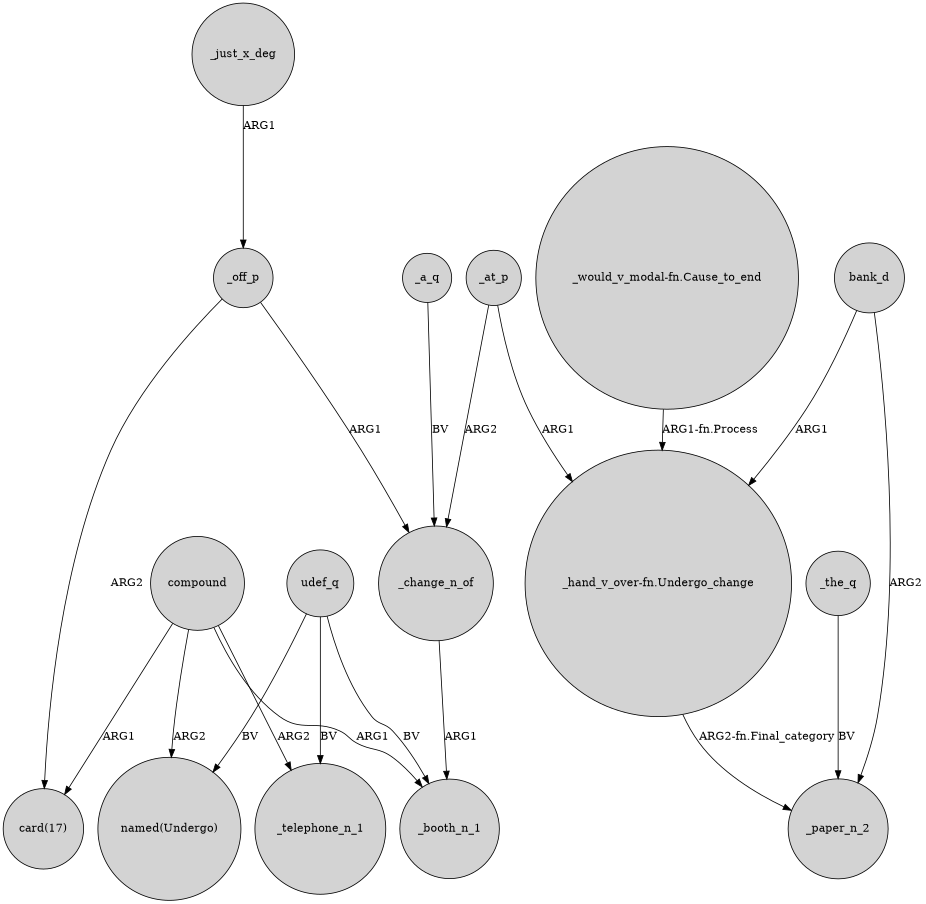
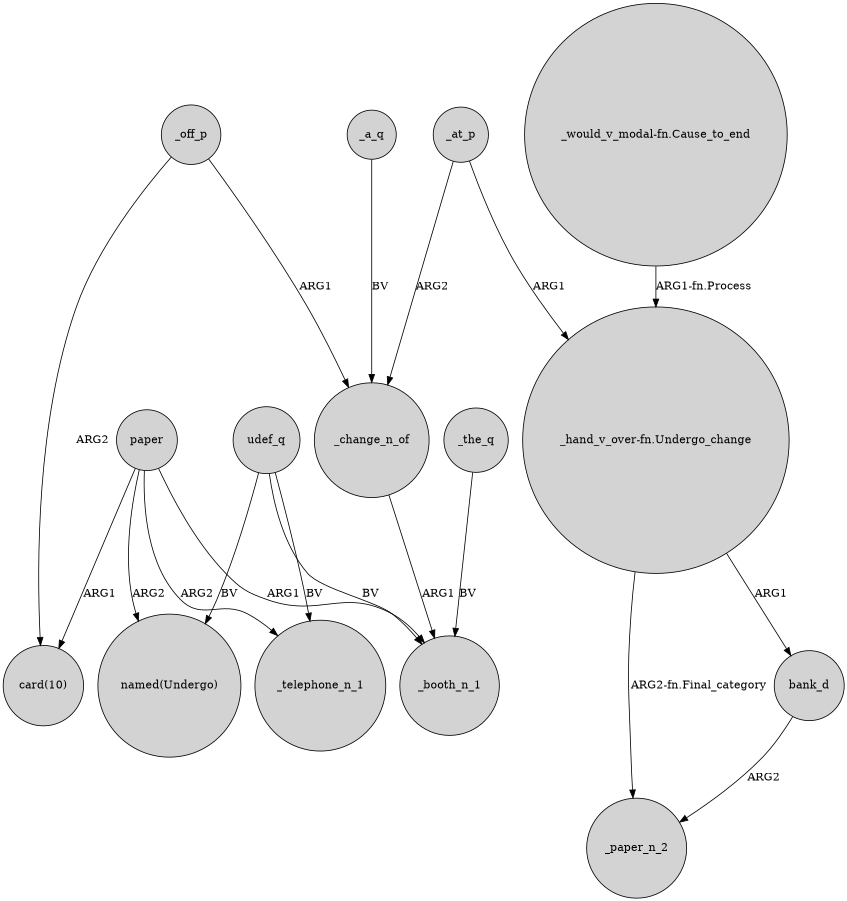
(243, 54) -> none
(812, 399) -> (757, 601)
(198, 583) -> (147, 440)
(838, 693) -> (464, 550)
(43, 829) -> (43, 686)
